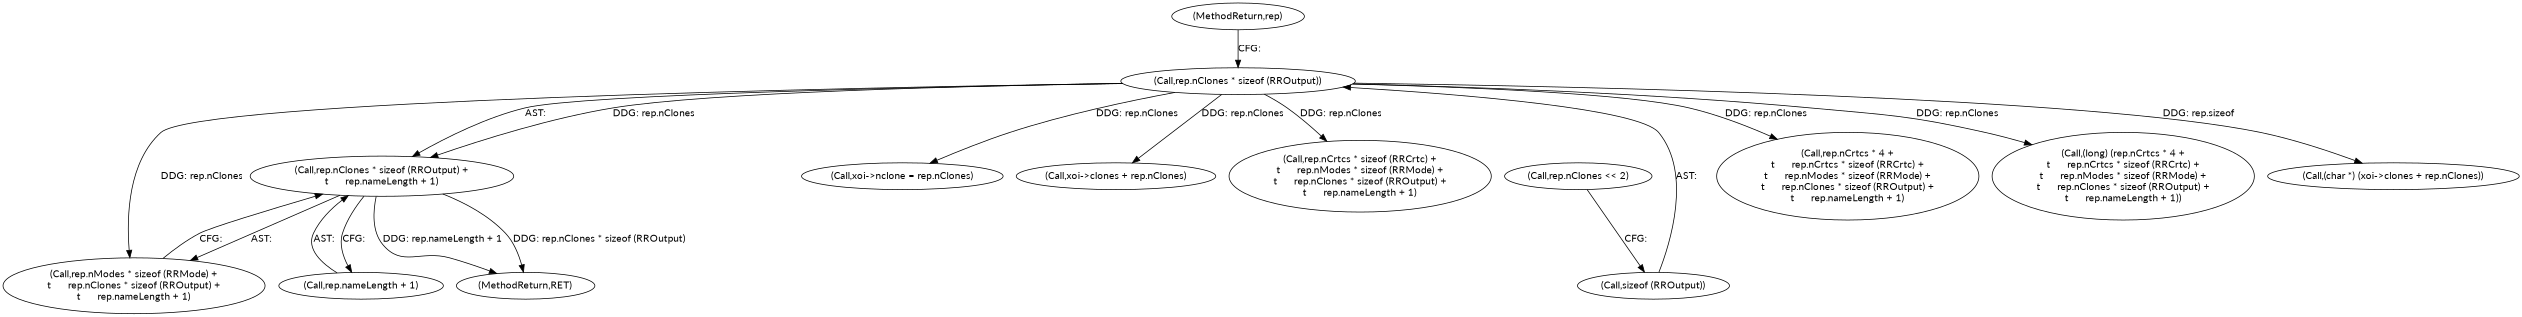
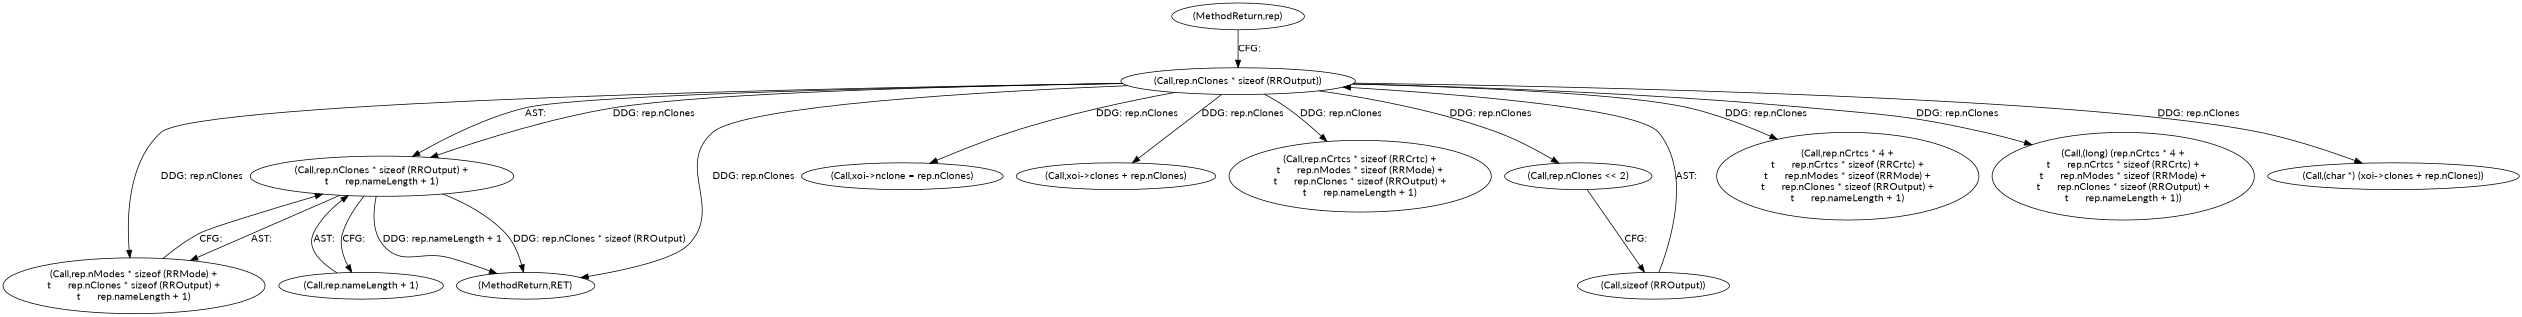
none -> (806, 109)
none -> (1439, 114)
(2199, 114) -> (2199, 114)
